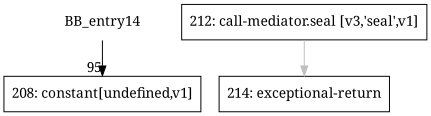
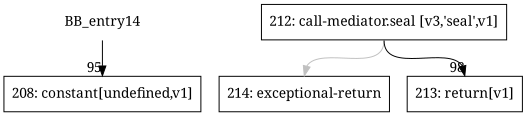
none -> (465, 94)
